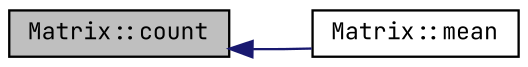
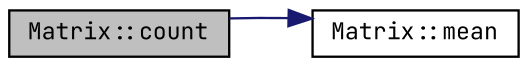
(282, 49) -> (259, 18)
